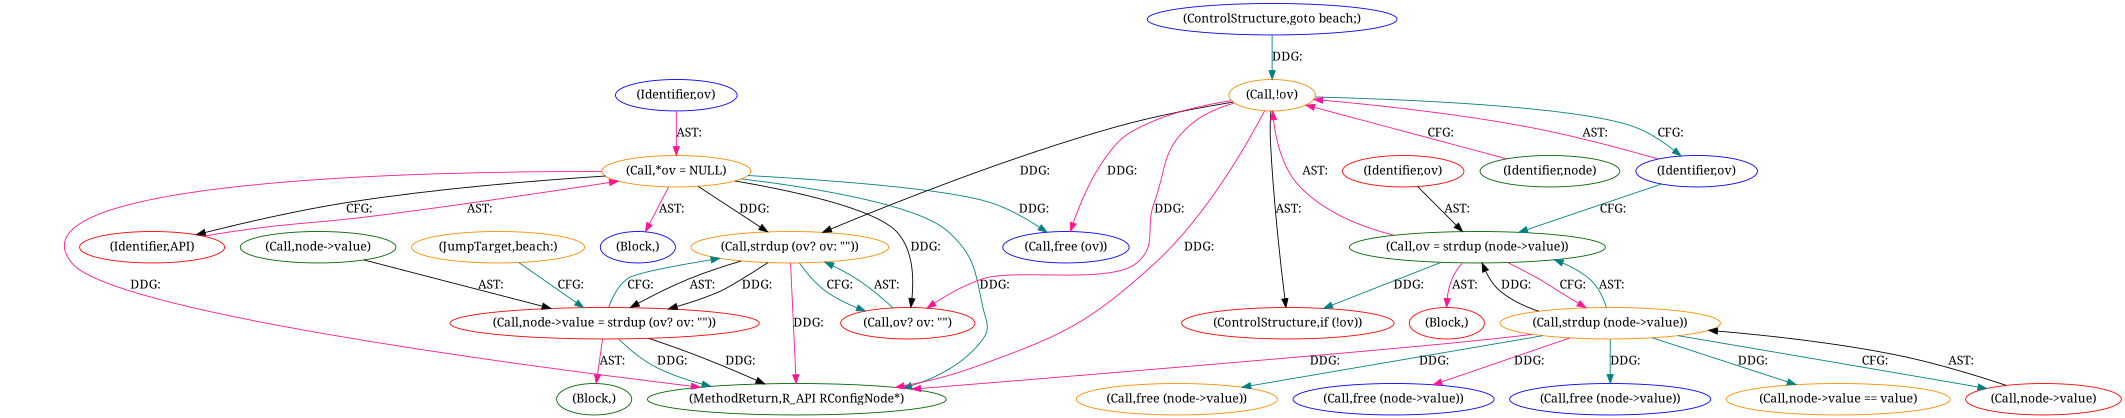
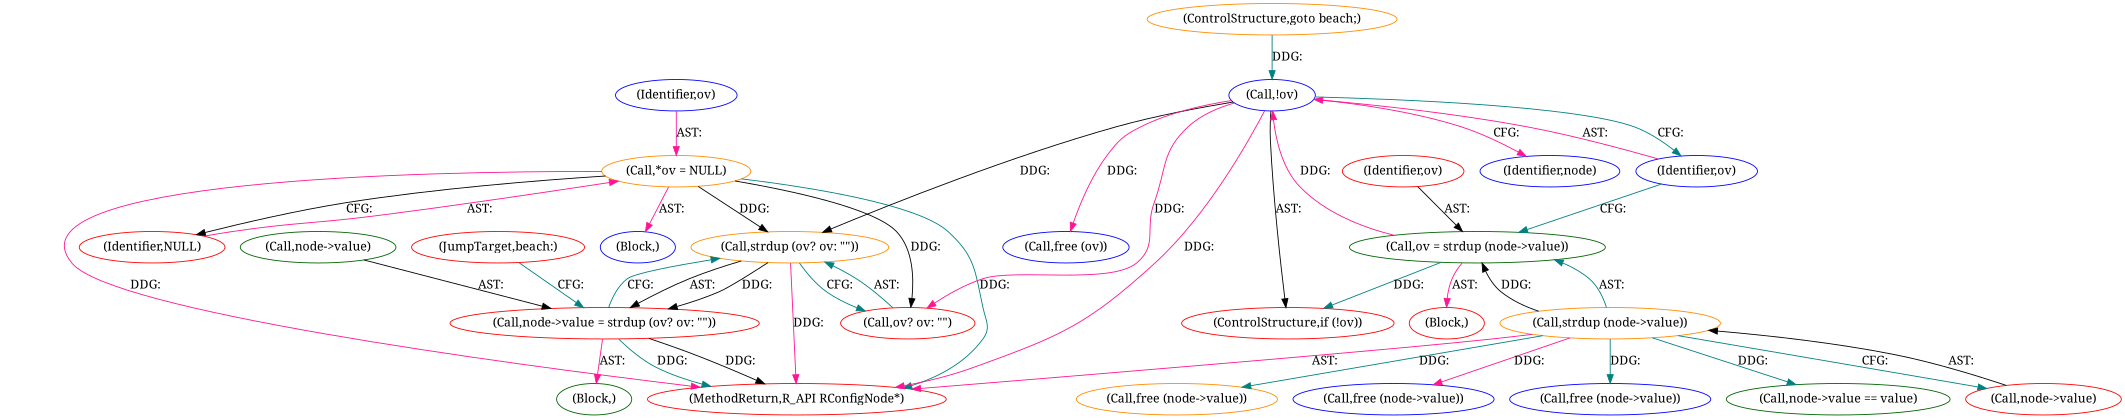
(1272, 19) -> (1272, 19)
(1272, 95) -> (1272, 95)
(1411, 133) -> (1424, 117)
(1317, 171) -> (1317, 171)
(1550, 171) -> (1550, 171)
(897, 187) -> none
(152, 247) -> (152, 247)
(498, 247) -> (498, 247)
(1544, 282) -> none
(1327, 361) -> (1327, 361)
(797, 399) -> (797, 399)
(1838, 399) -> (1838, 399)
